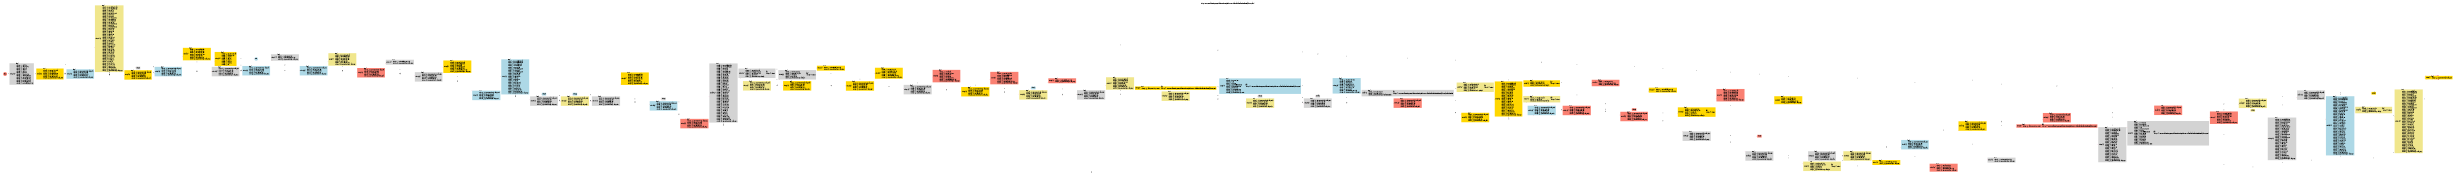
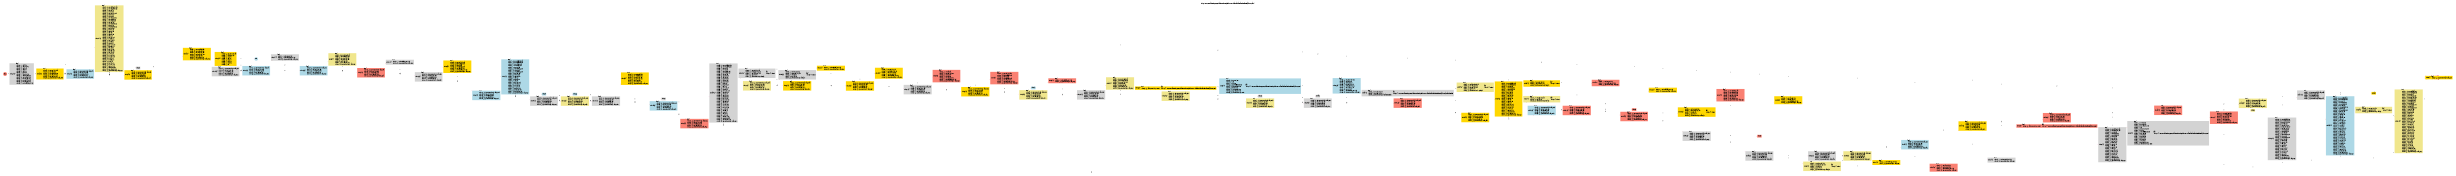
(168, 72) -> none
